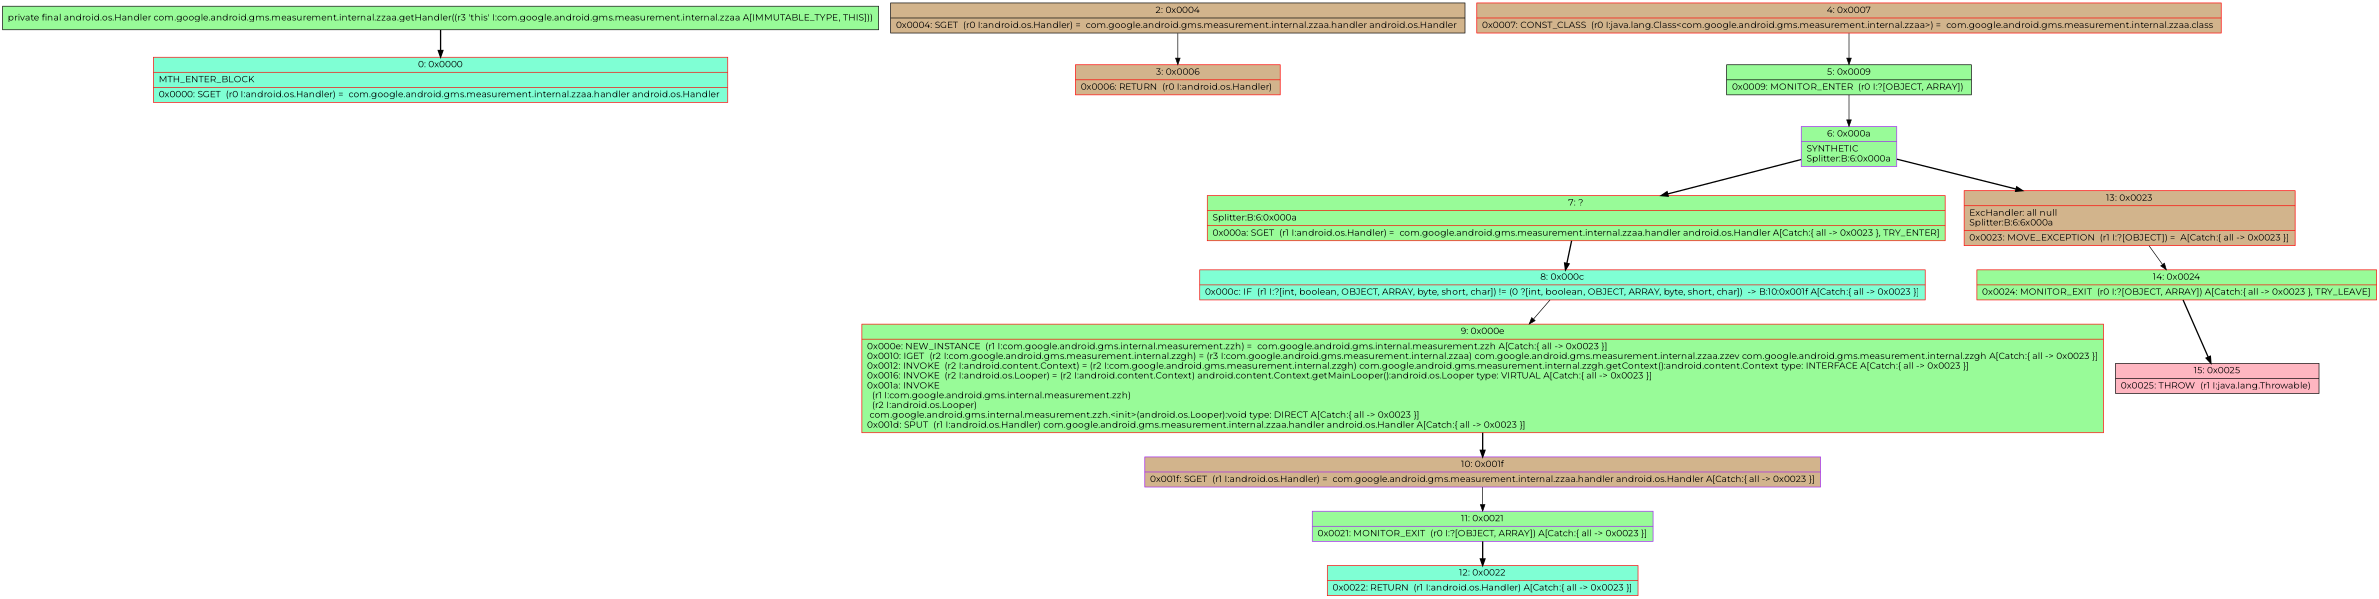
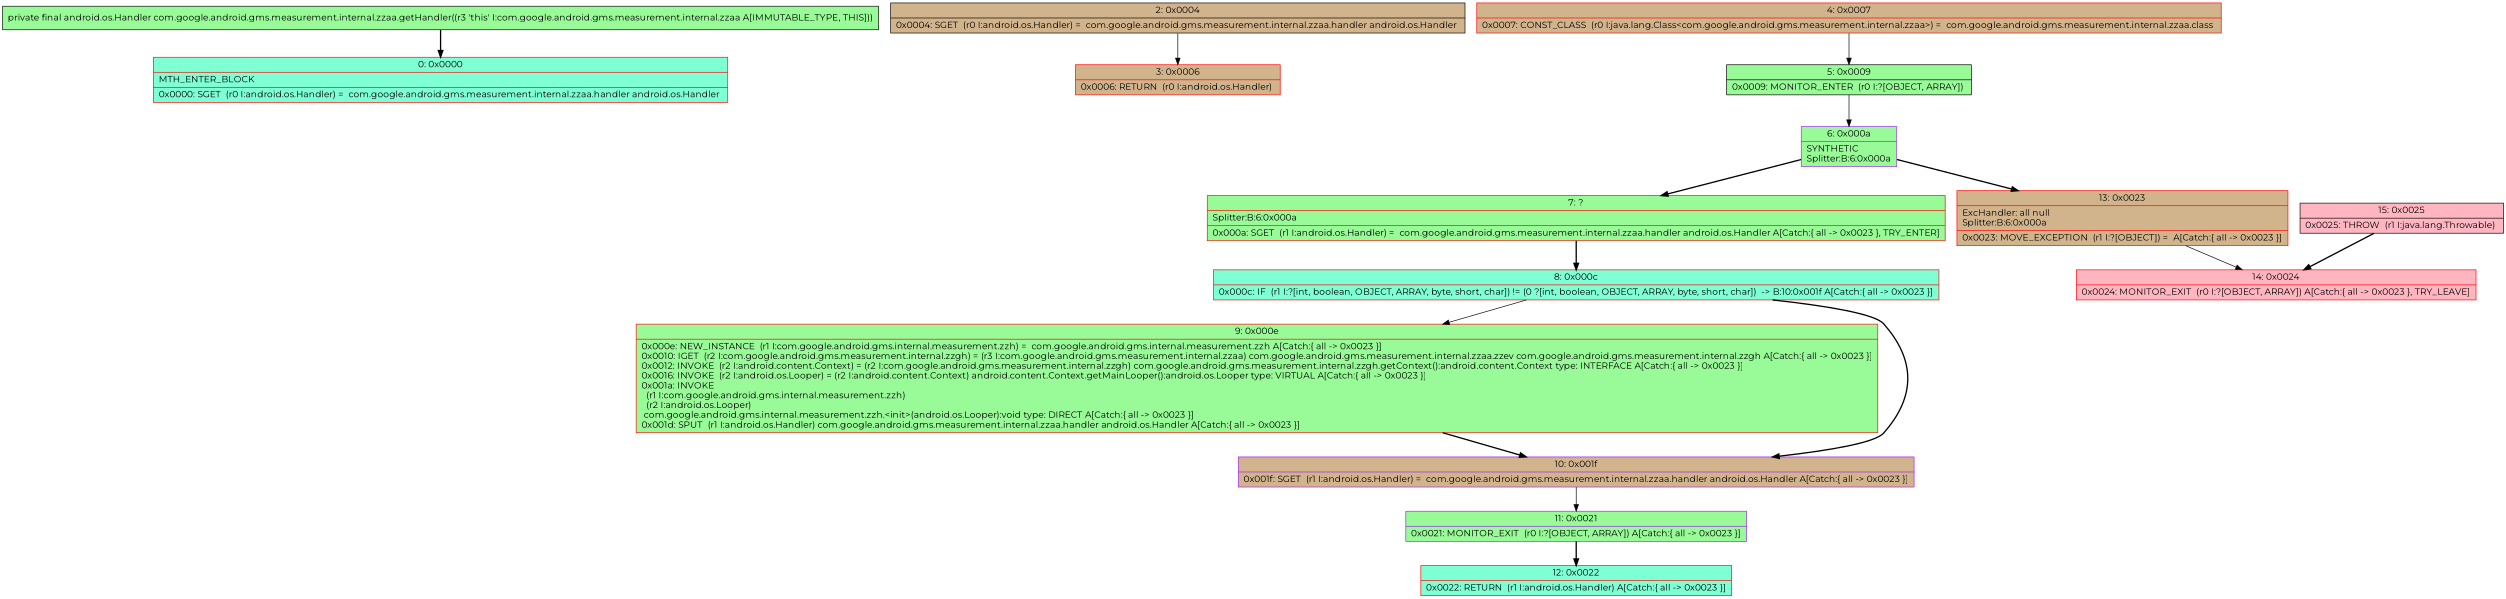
(2012, 223) -> (2005, 223)
(2177, 285) -> (2276, 285)
(2196, 329) -> (2342, 250)
none -> (1907, 375)
